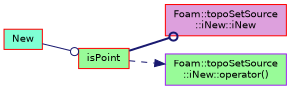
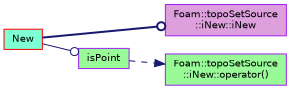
(226, 20) -> (226, 20)
(149, 44) -> (100, 32)
(104, 58) -> (104, 58)
